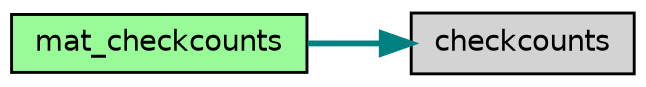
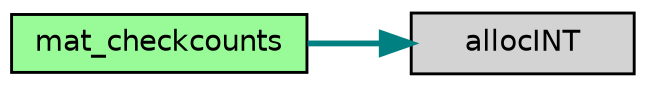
(523, 43) -> (523, 43)
